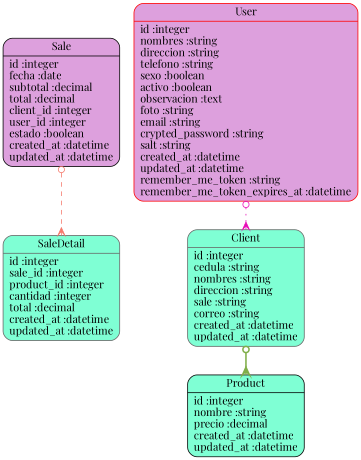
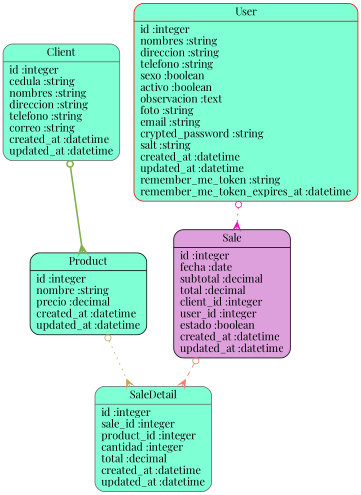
(246, 102) -> (246, 102)
(246, 215) -> (238, 215)
(220, 302) -> (46, 117)
none -> (118, 360)
